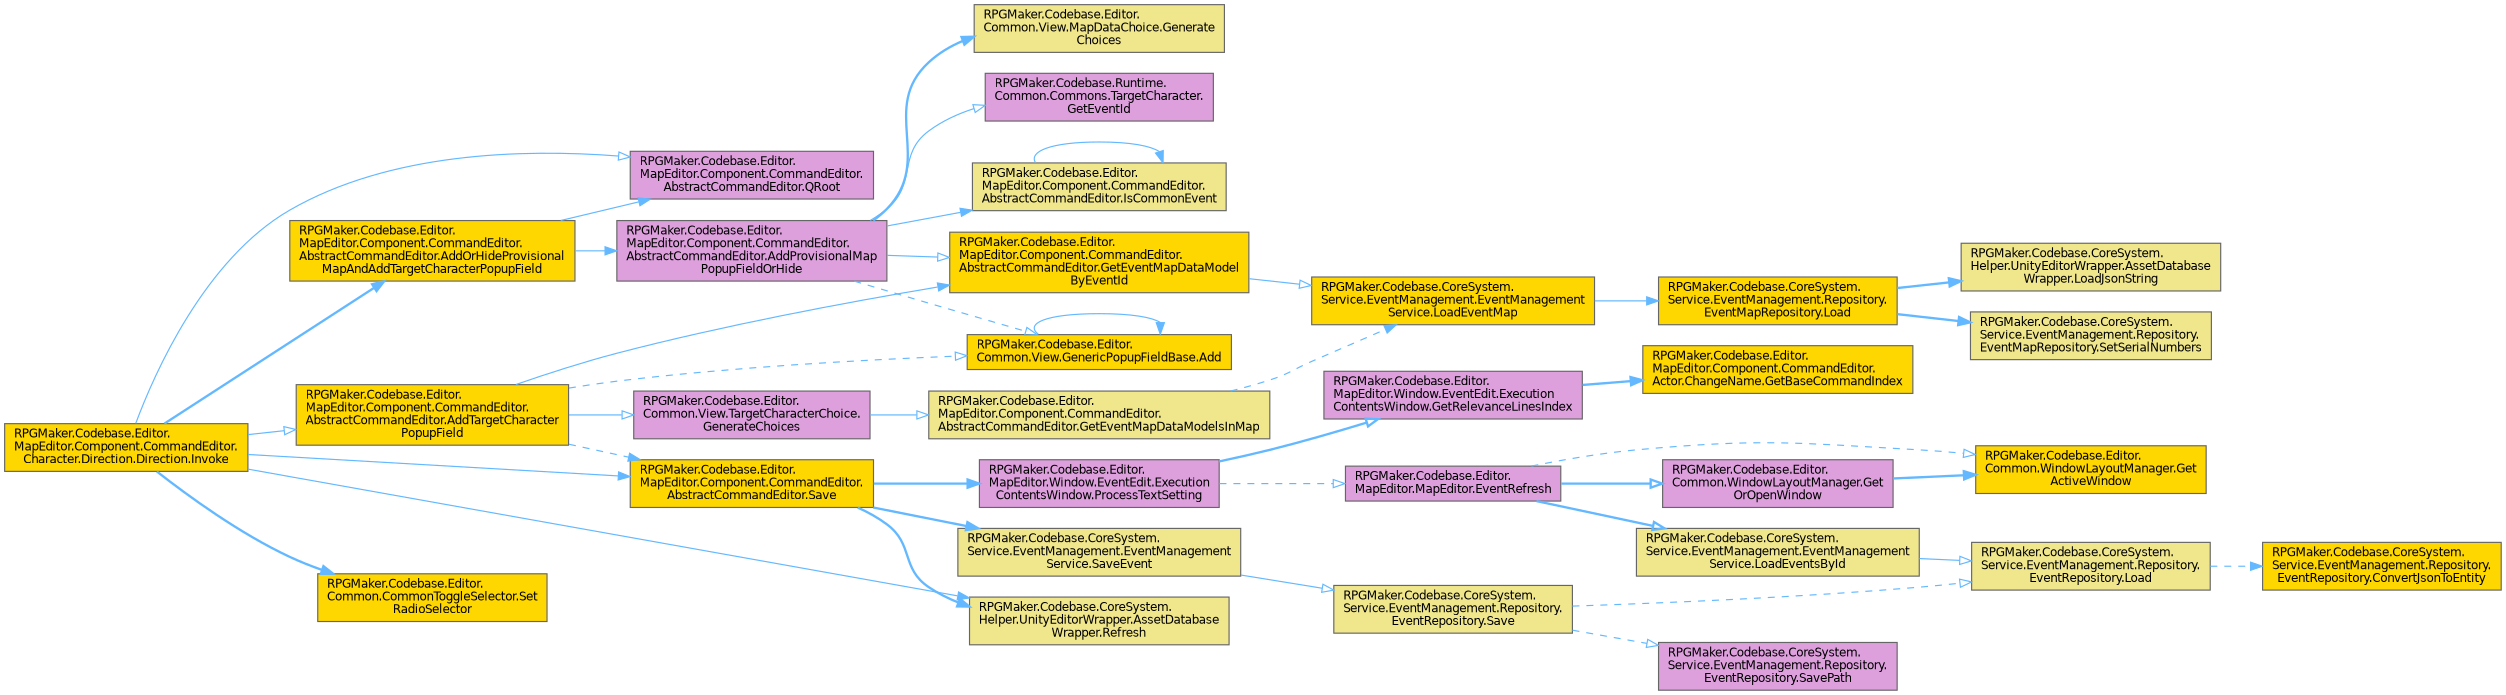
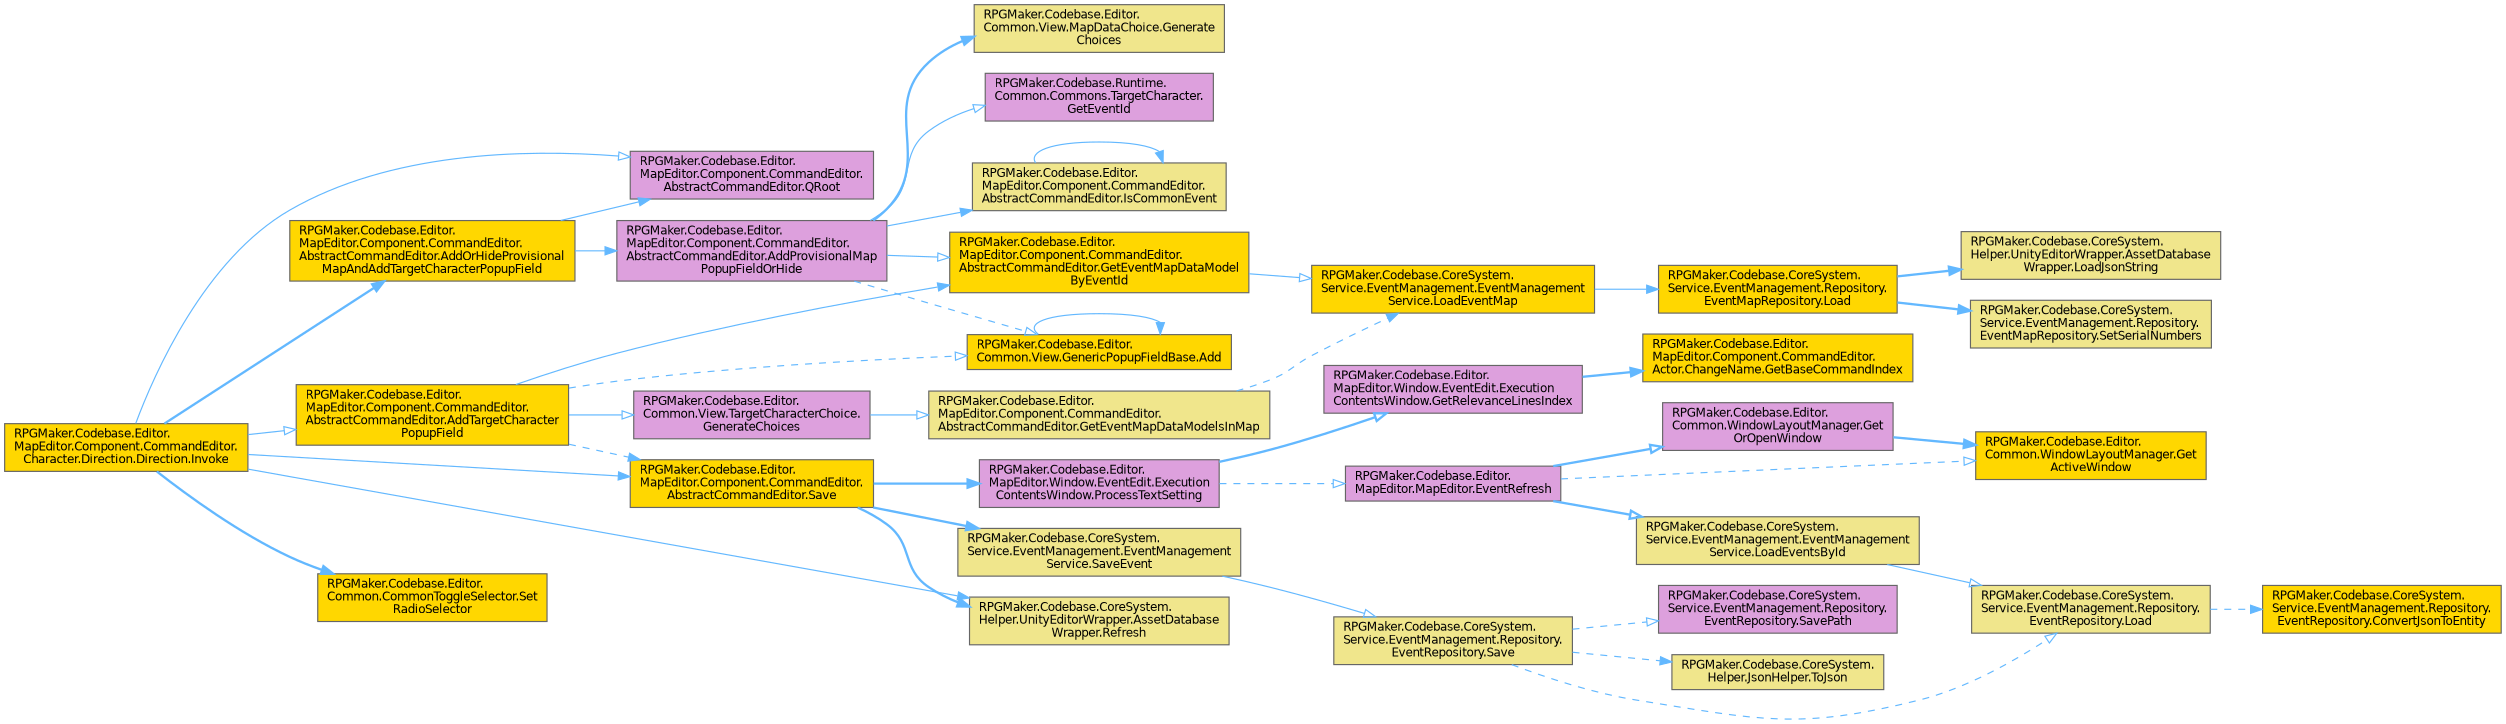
none -> (1778, 672)
